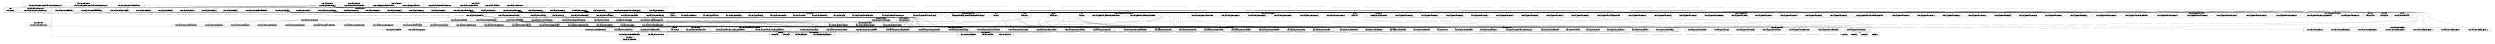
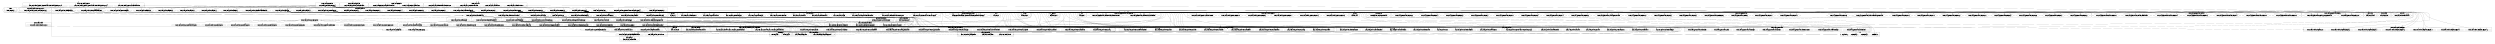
(1814, 16) -> none
